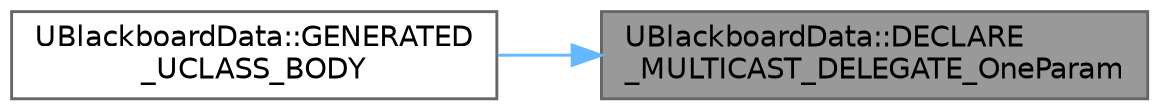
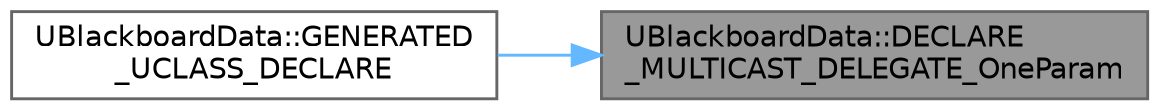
(254, 55) -> (254, 55)
